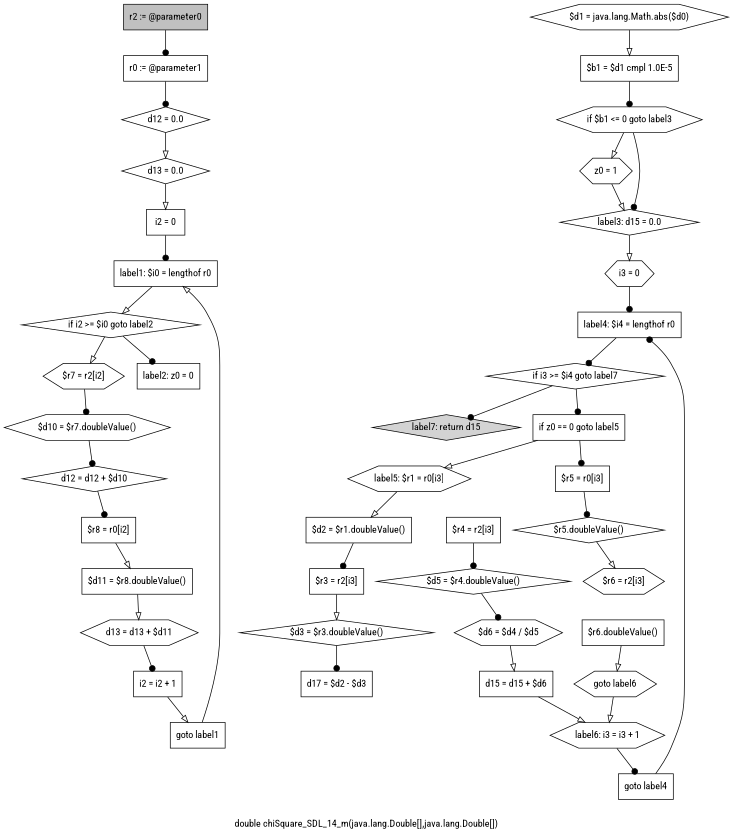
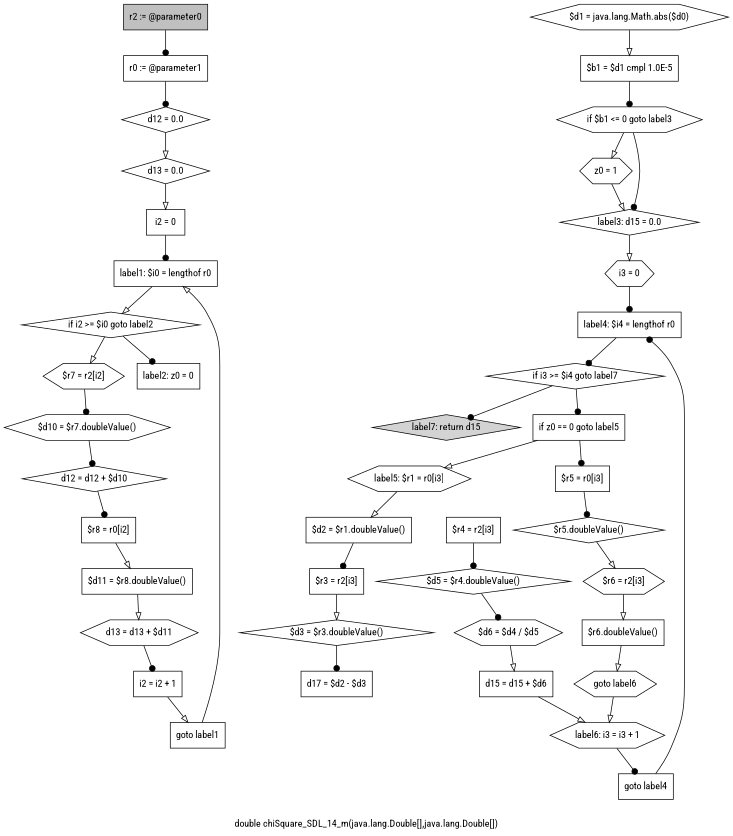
none -> (623, 604)
